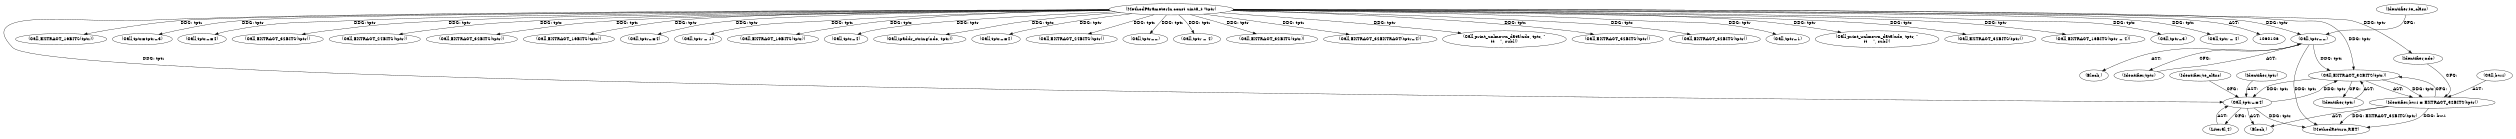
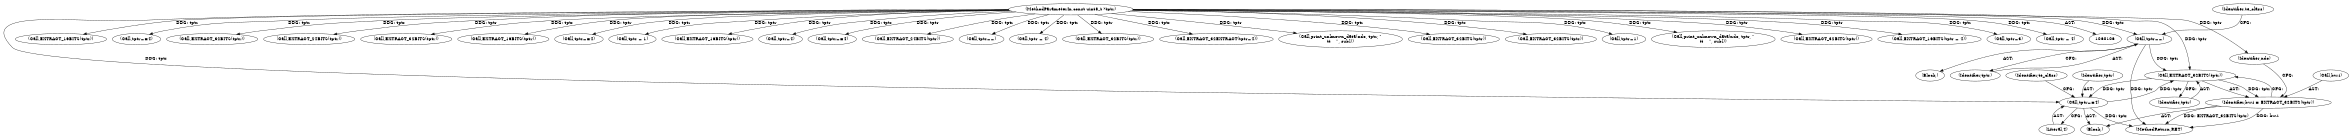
(142, 39) -> none
(920, 39) -> none
